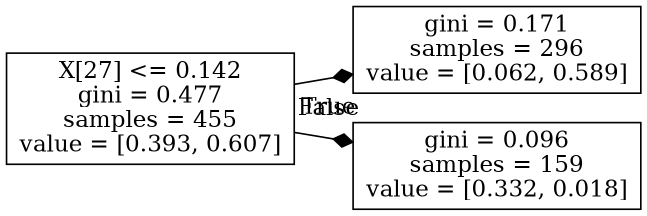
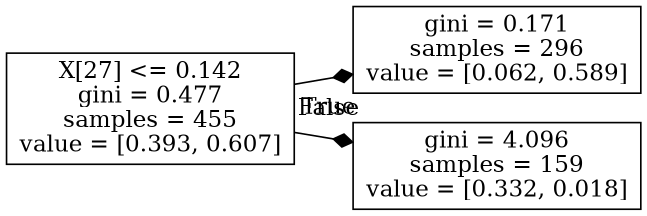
(497, 166) -> (497, 166)
